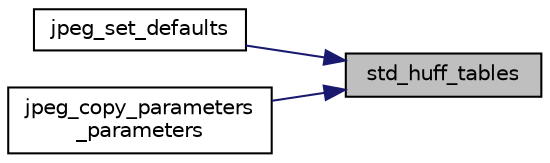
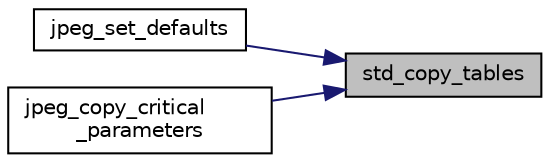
(444, 75) -> (444, 75)
(140, 120) -> (140, 120)
